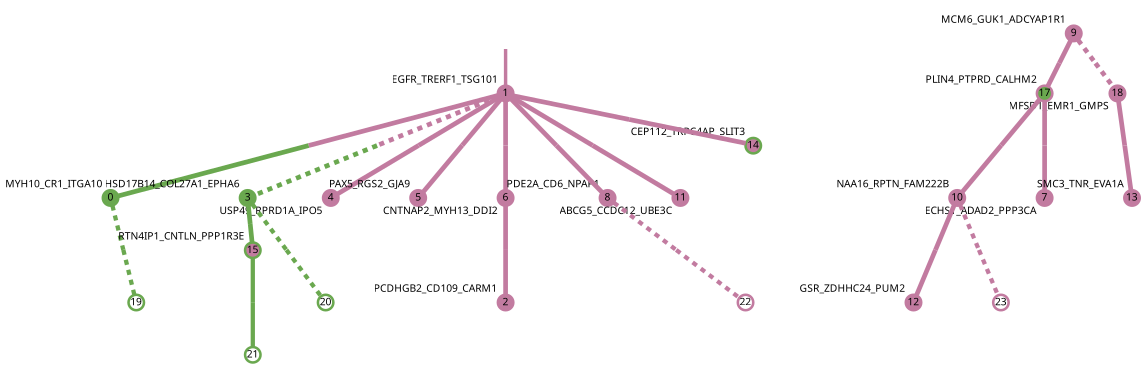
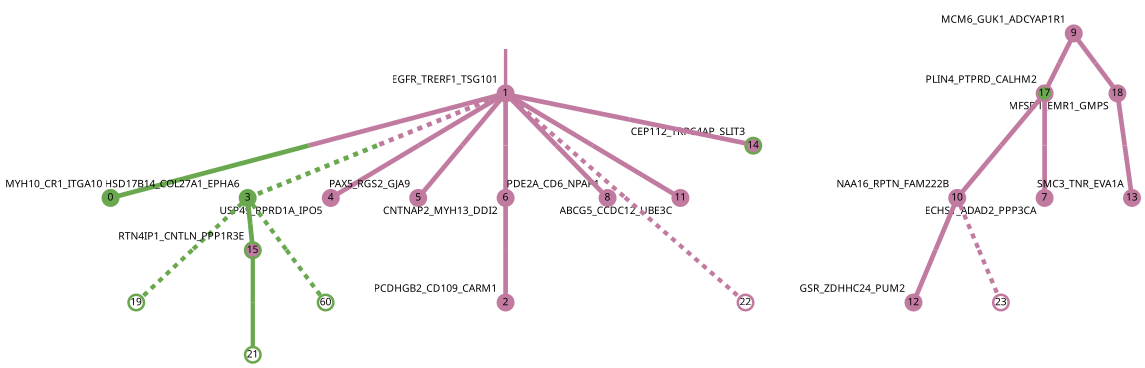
(1096, 63) -> (1096, 63)
(123, 250) -> (192, 250)
(676, 250) -> (625, 198)
(326, 303) -> (326, 303)
